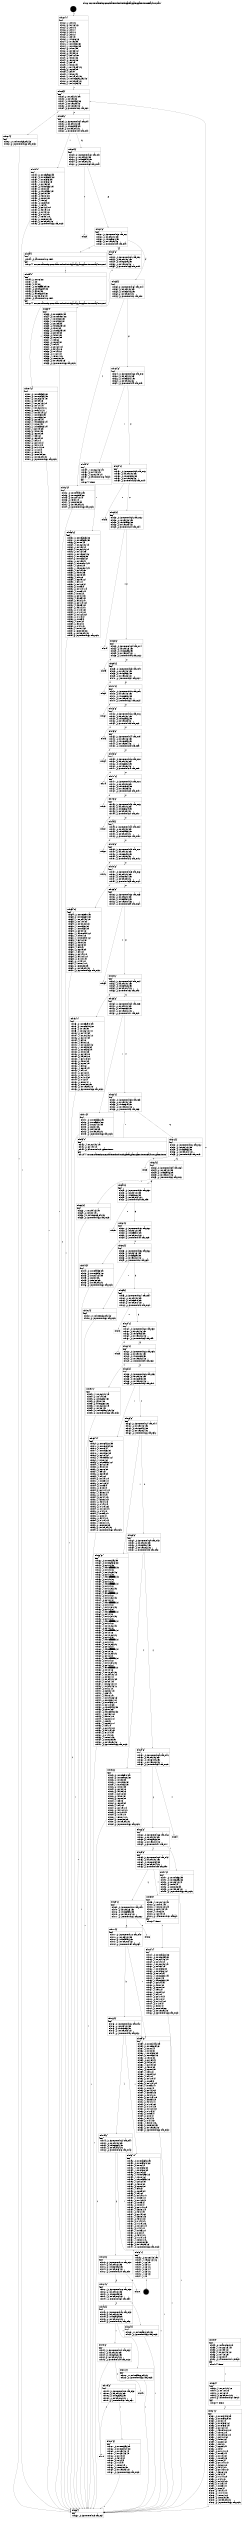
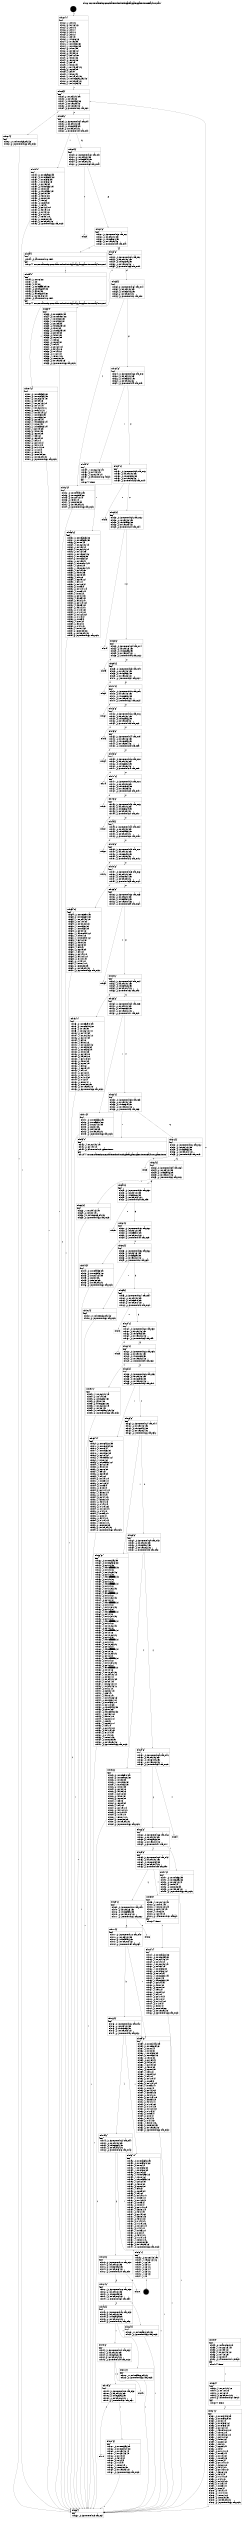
(144, 257) -> (126, 274)
(124, 1125) -> (121, 1124)
(99, 2407) -> (114, 2373)
